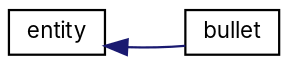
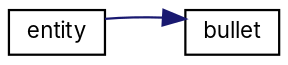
(157, 47) -> (134, 17)
